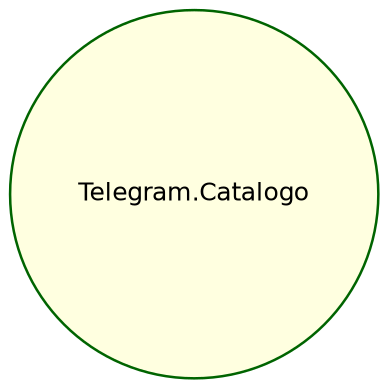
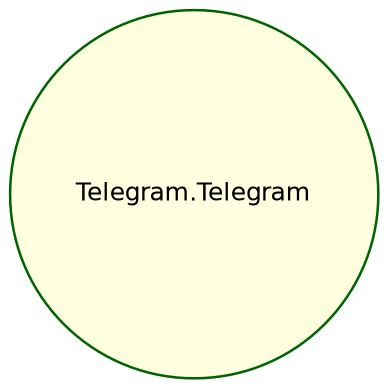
(194, 194) -> (194, 194)
